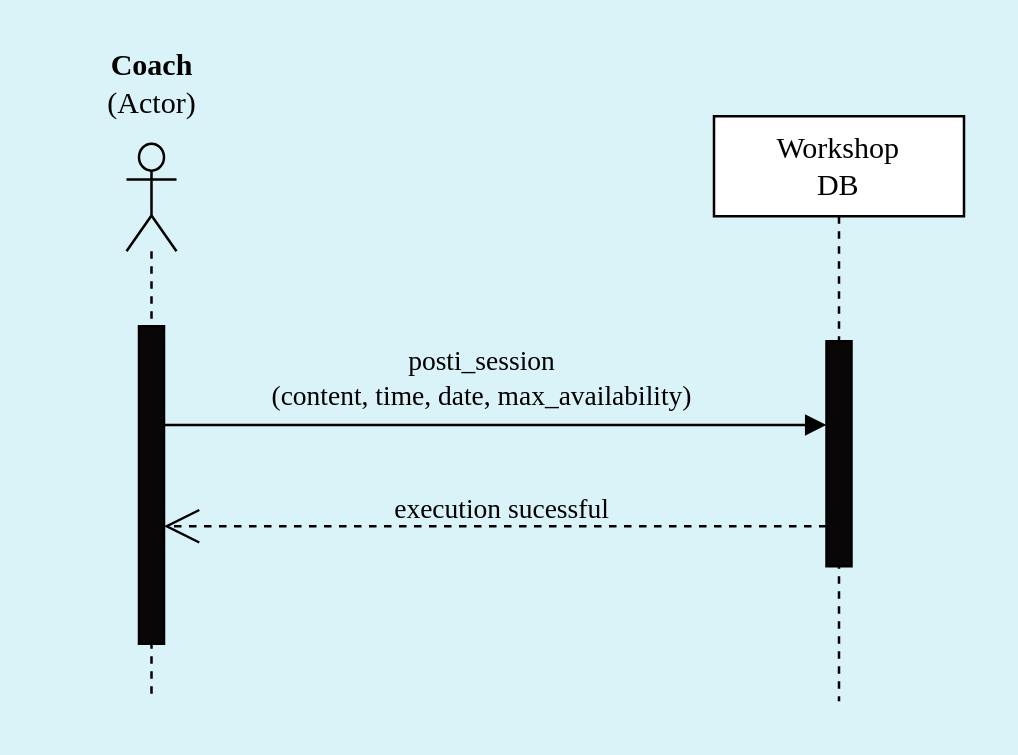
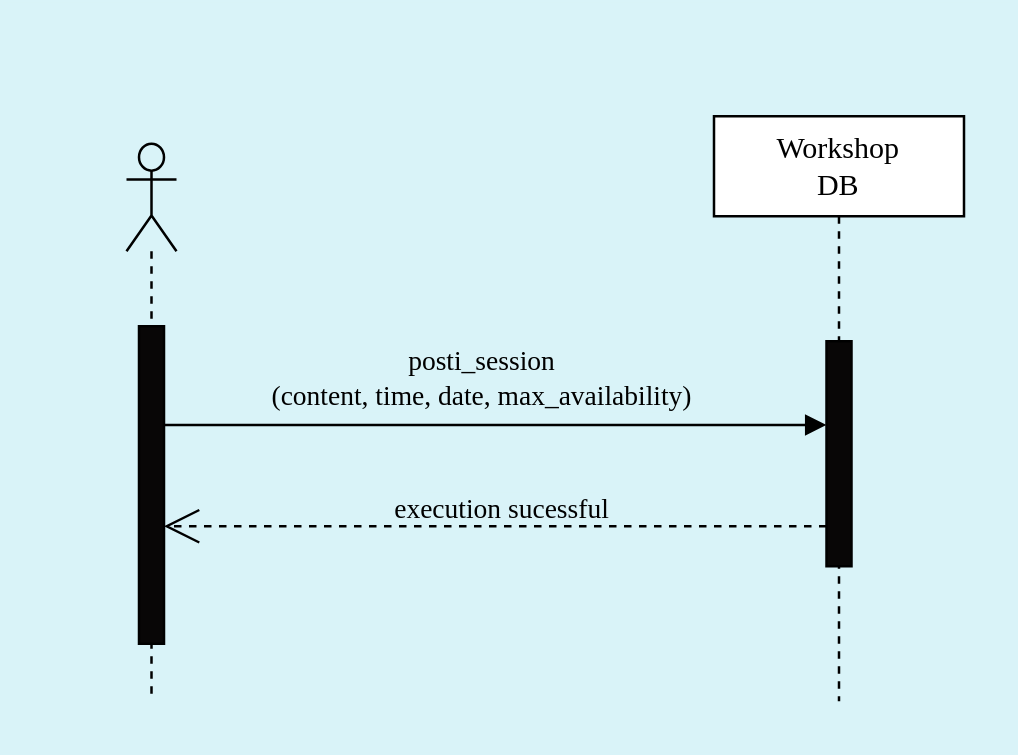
(151, 84) -> none
